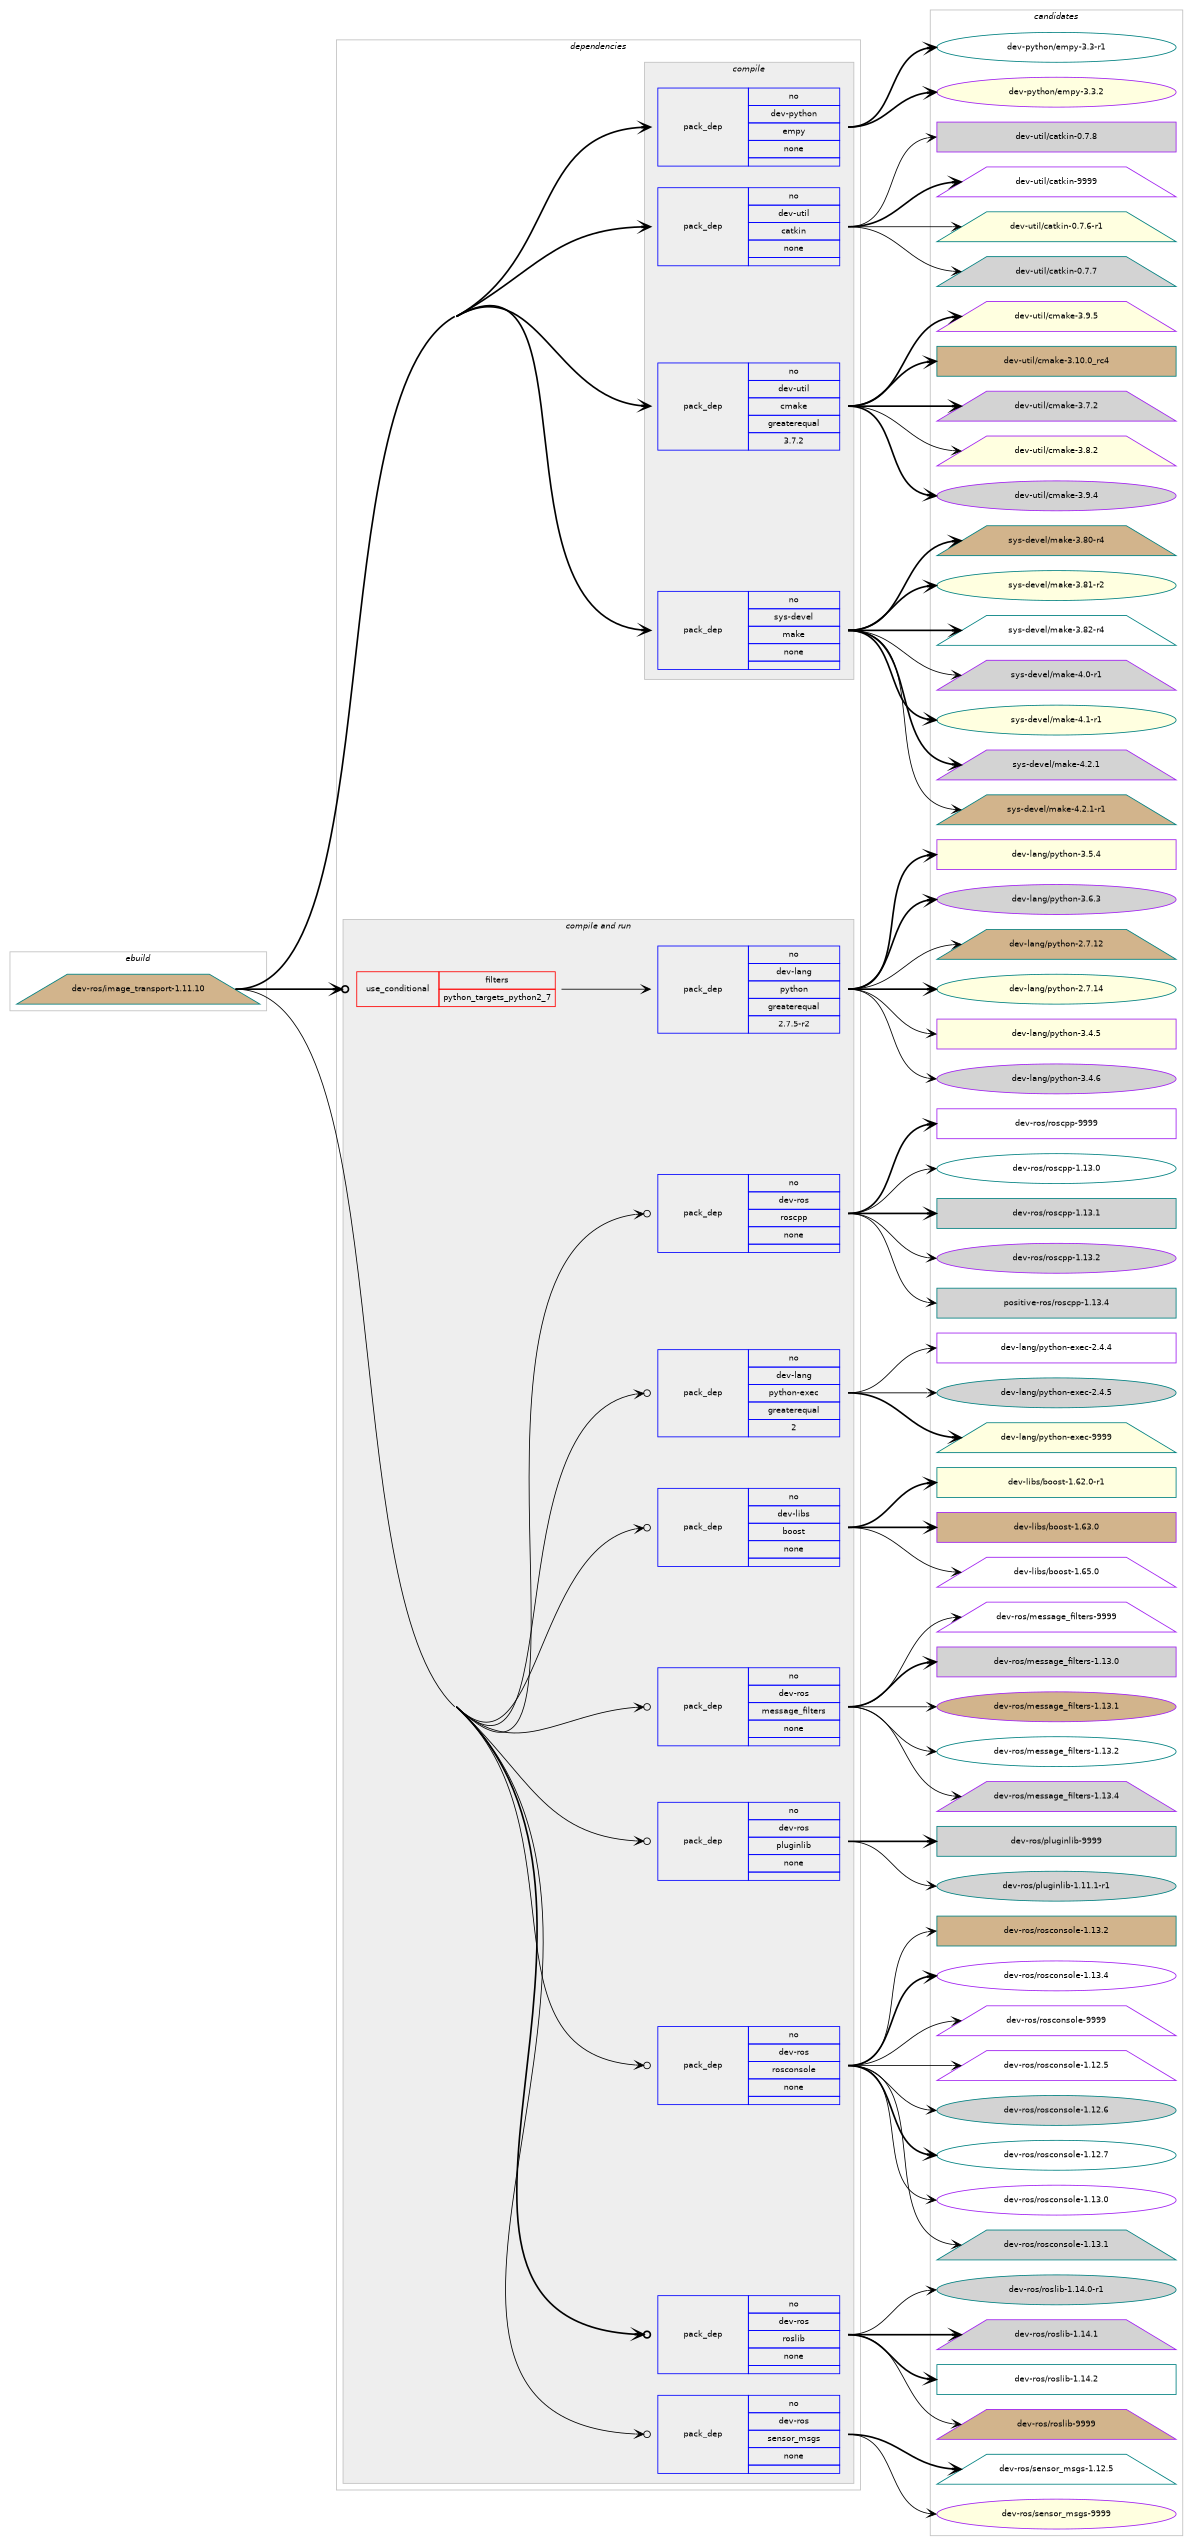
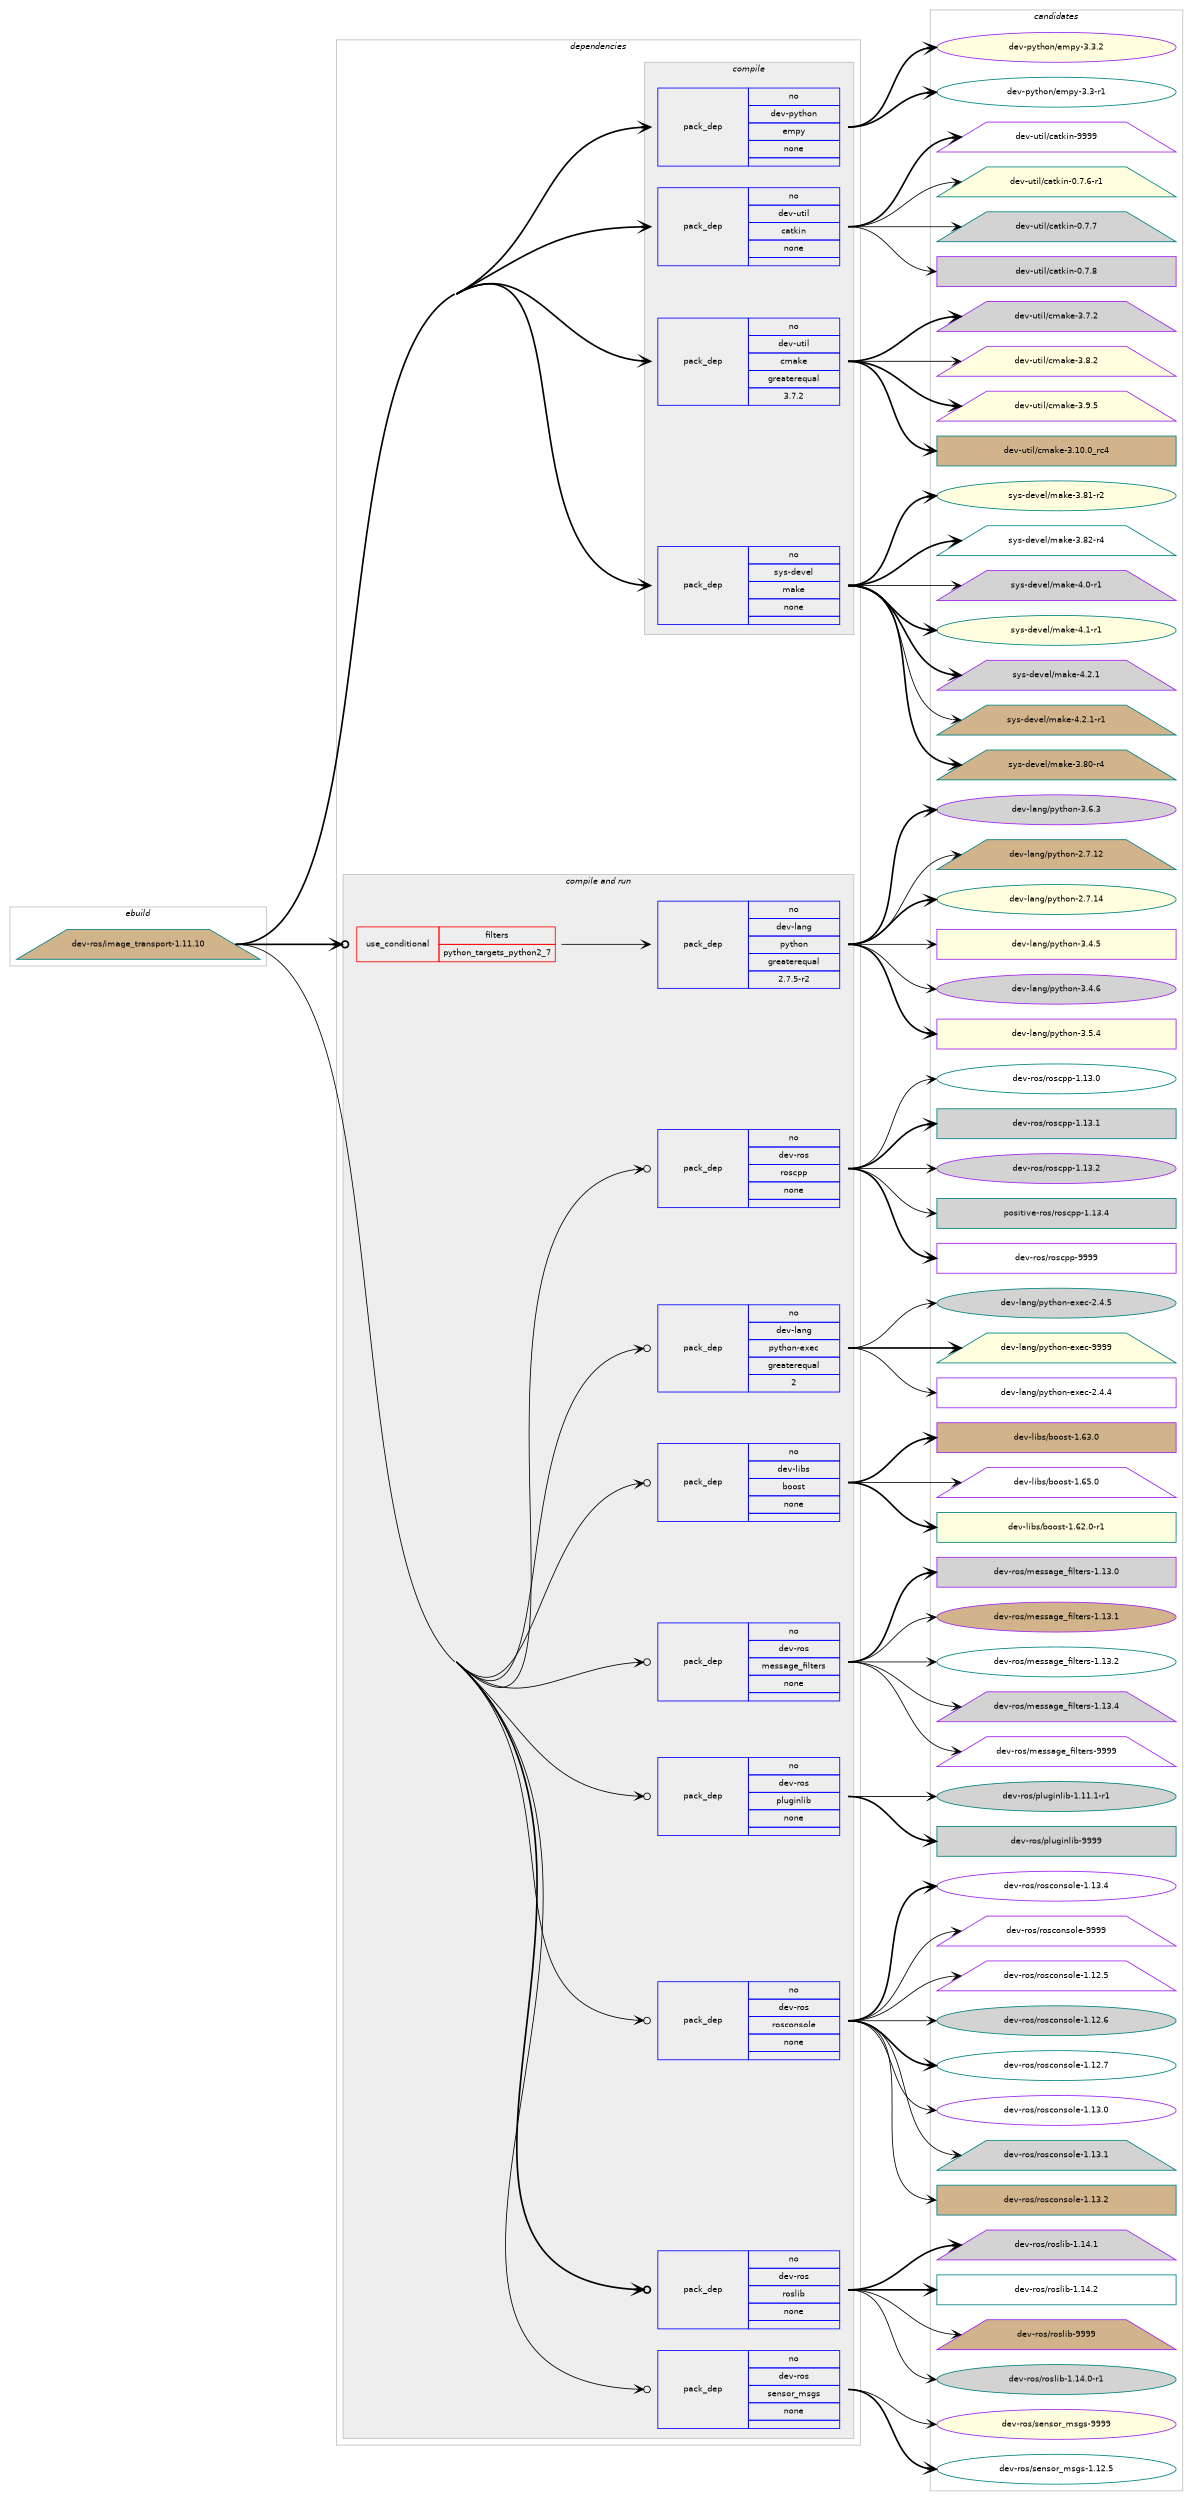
(1056, 496) -> none
(1056, 2469) -> (1056, 2469)
